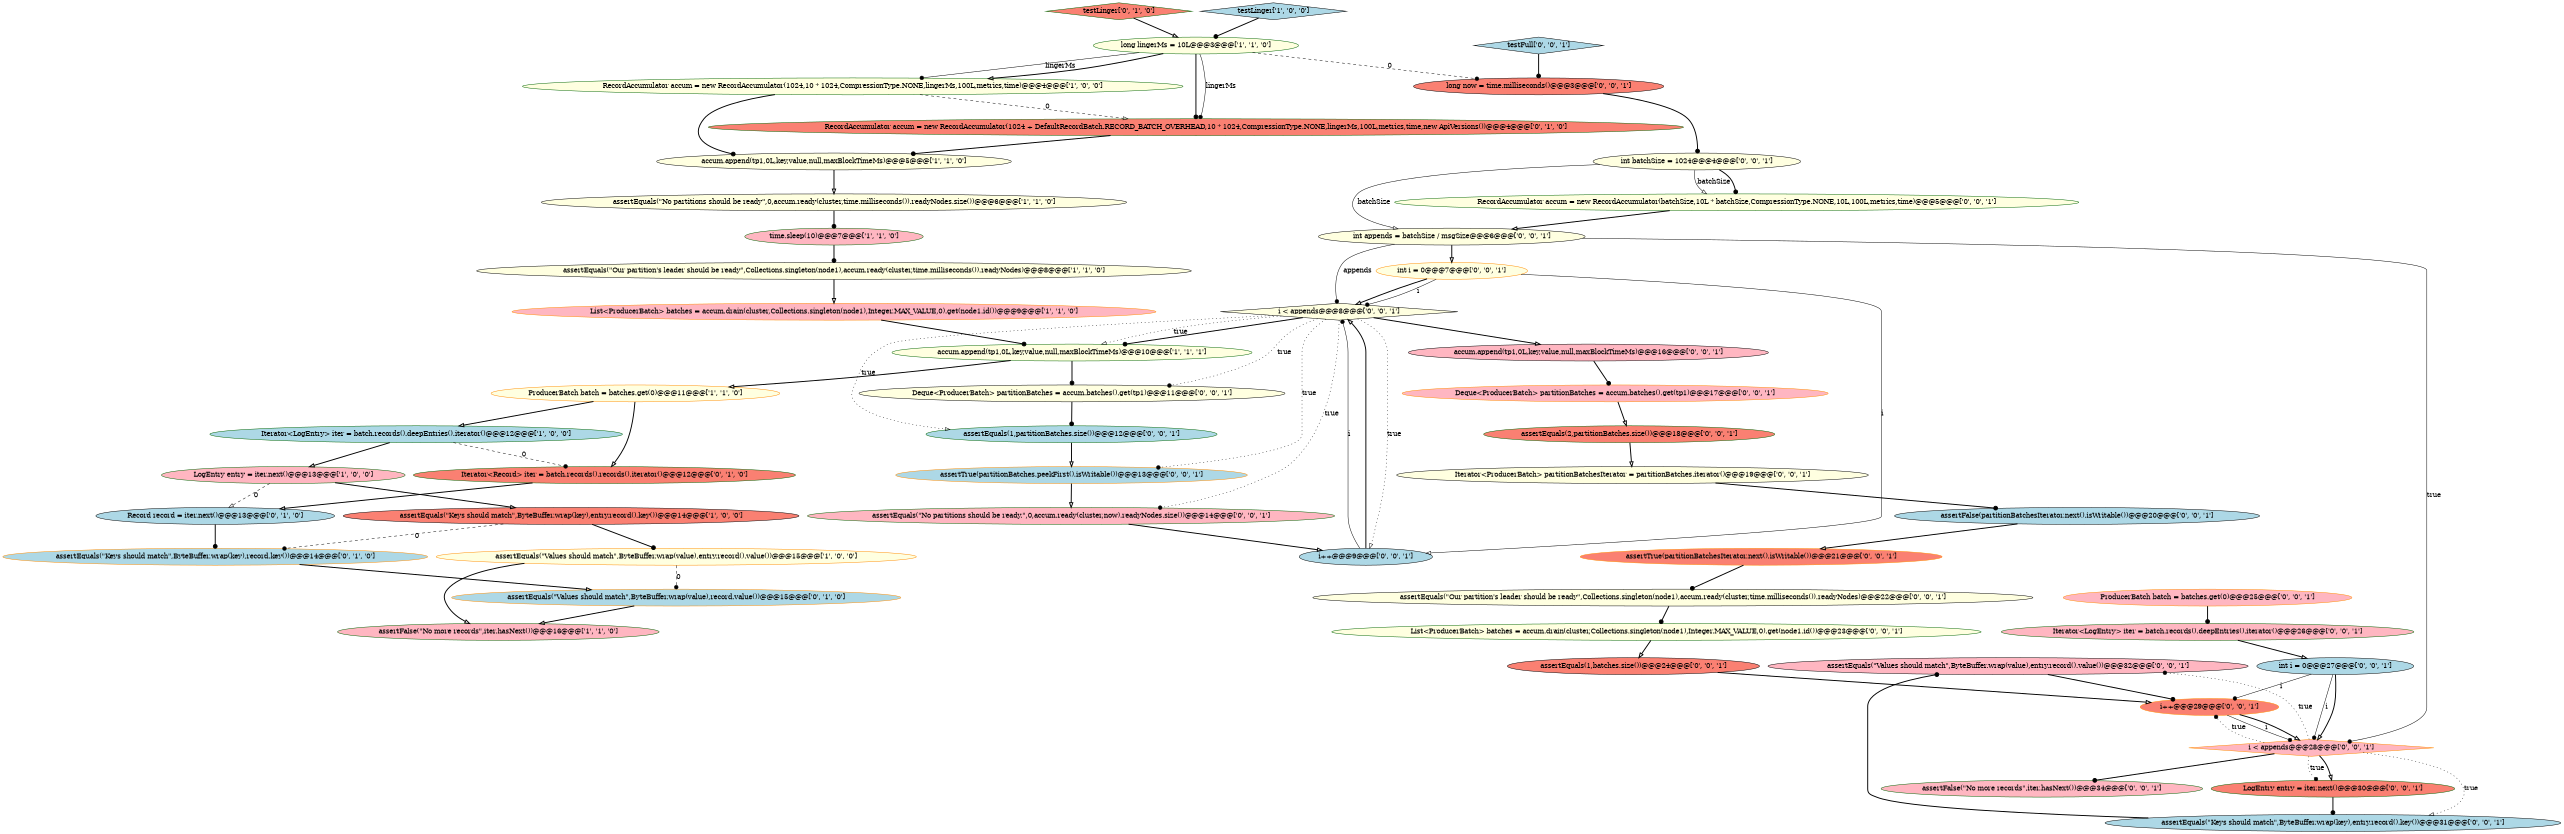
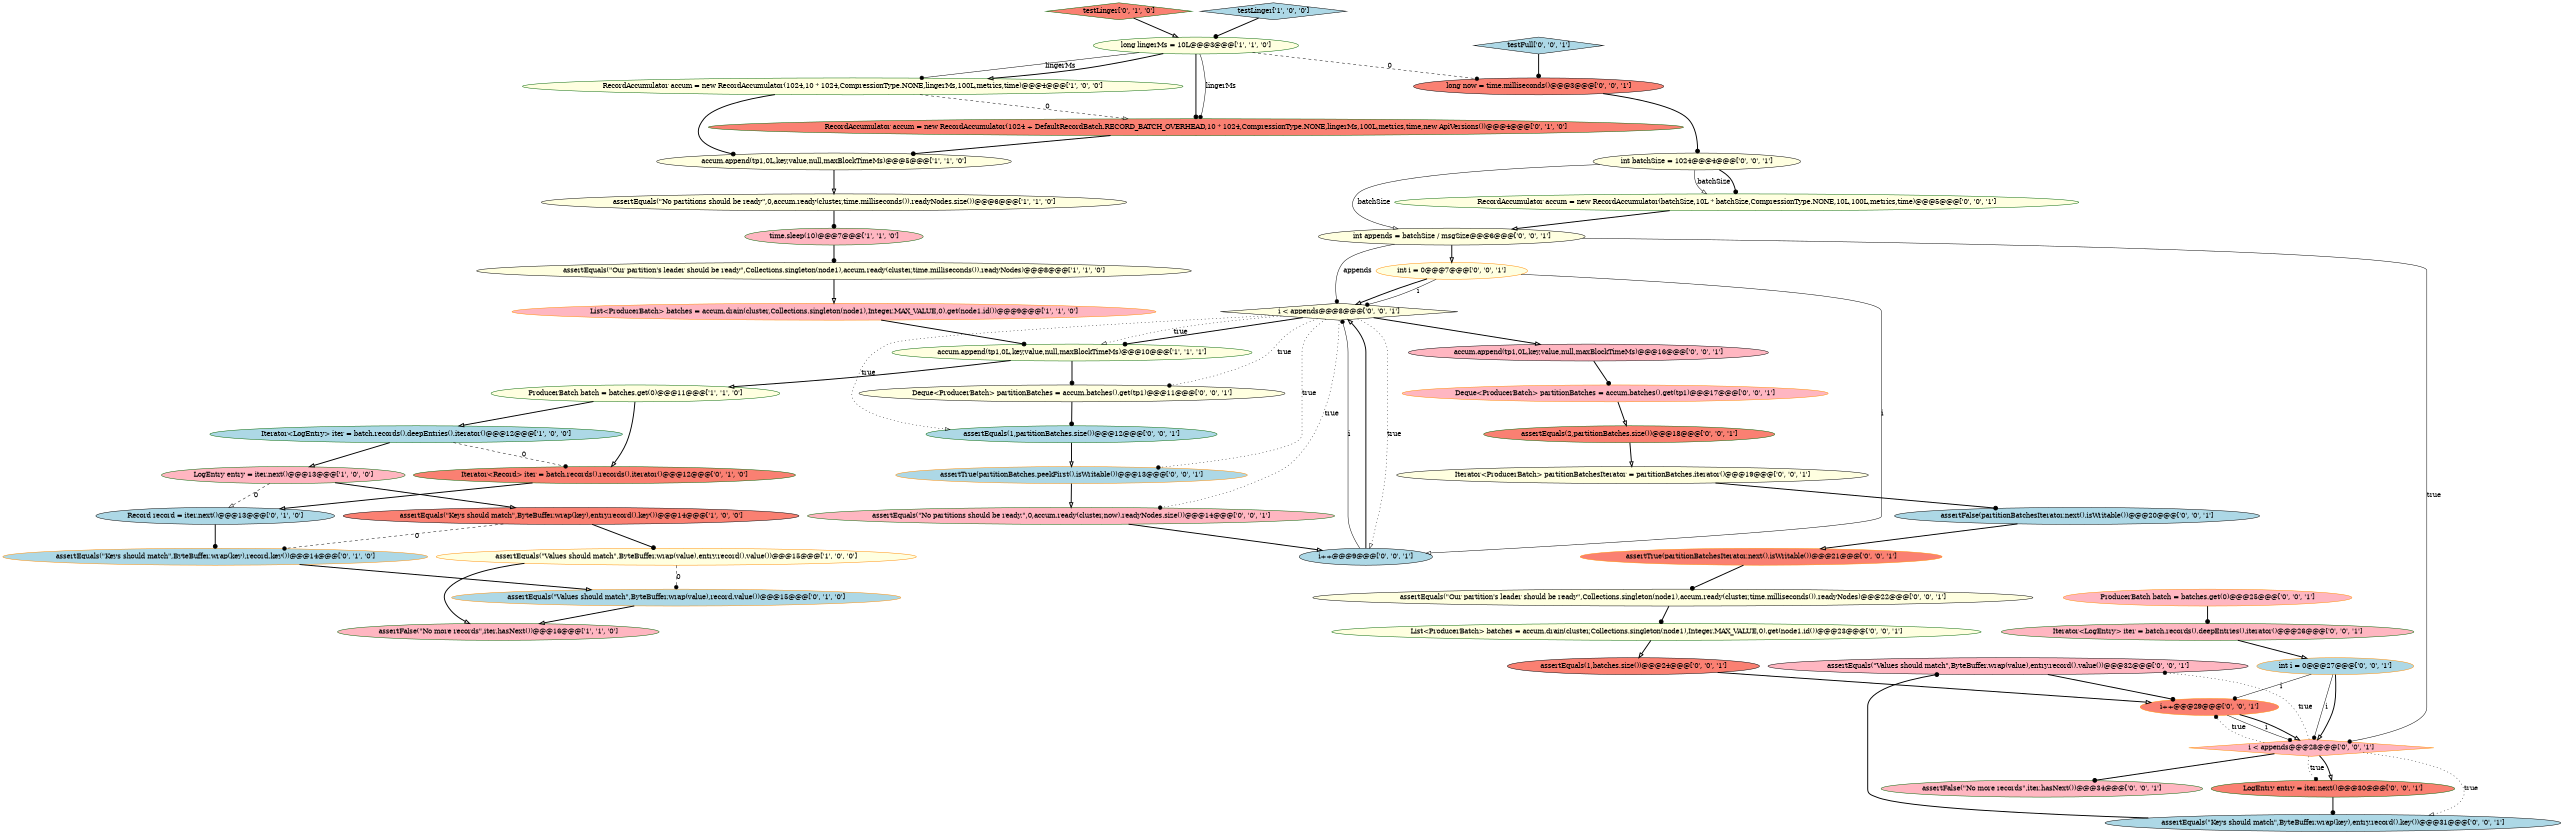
(635, 393) -> (635, 393)
(2335, 666) -> (2335, 666)
